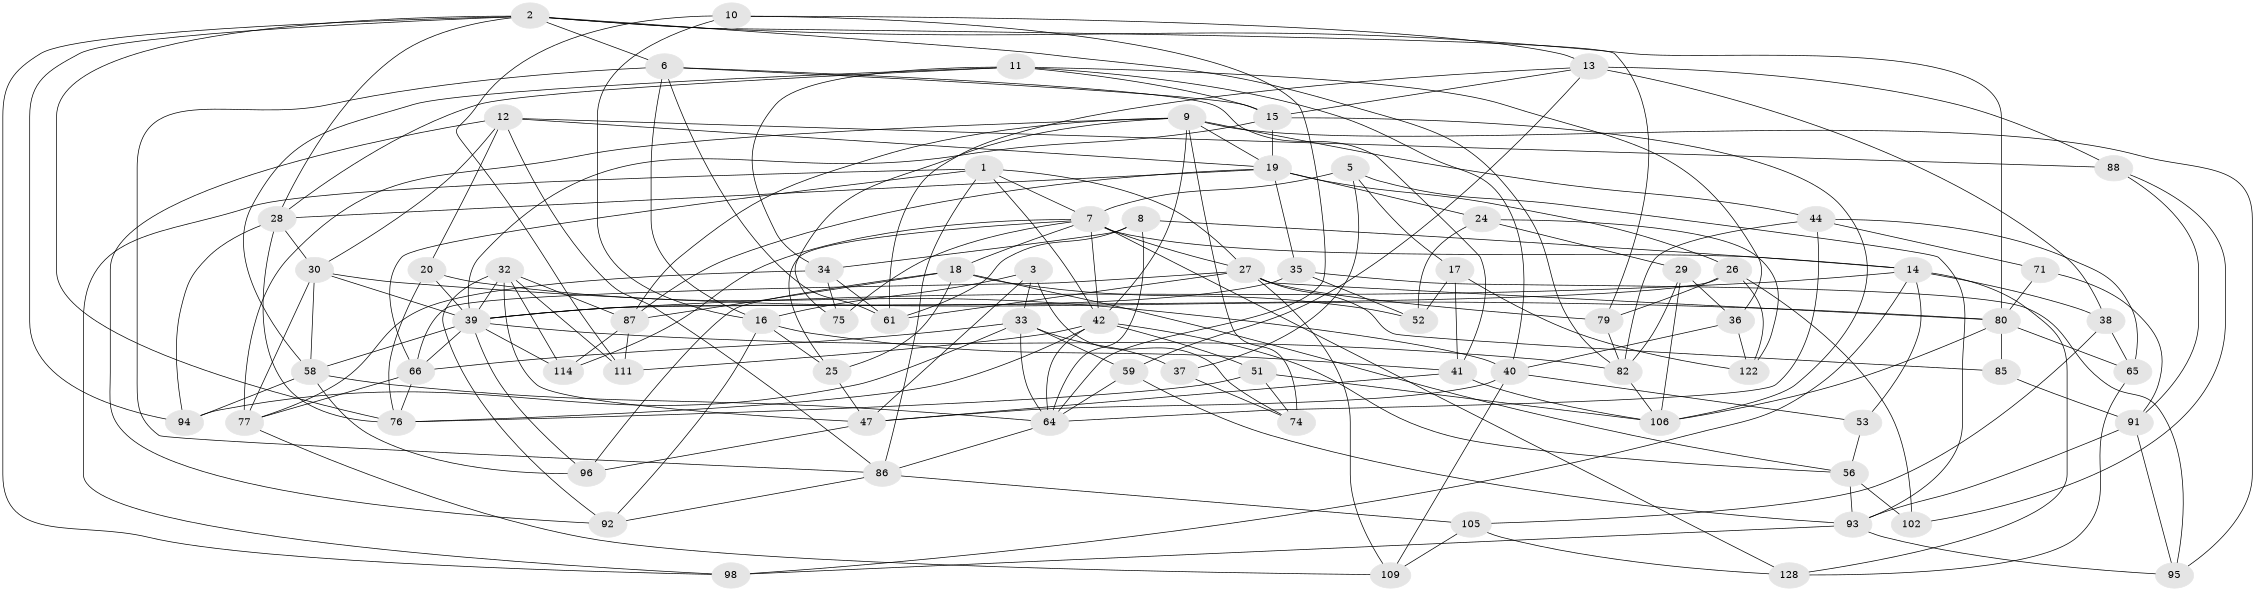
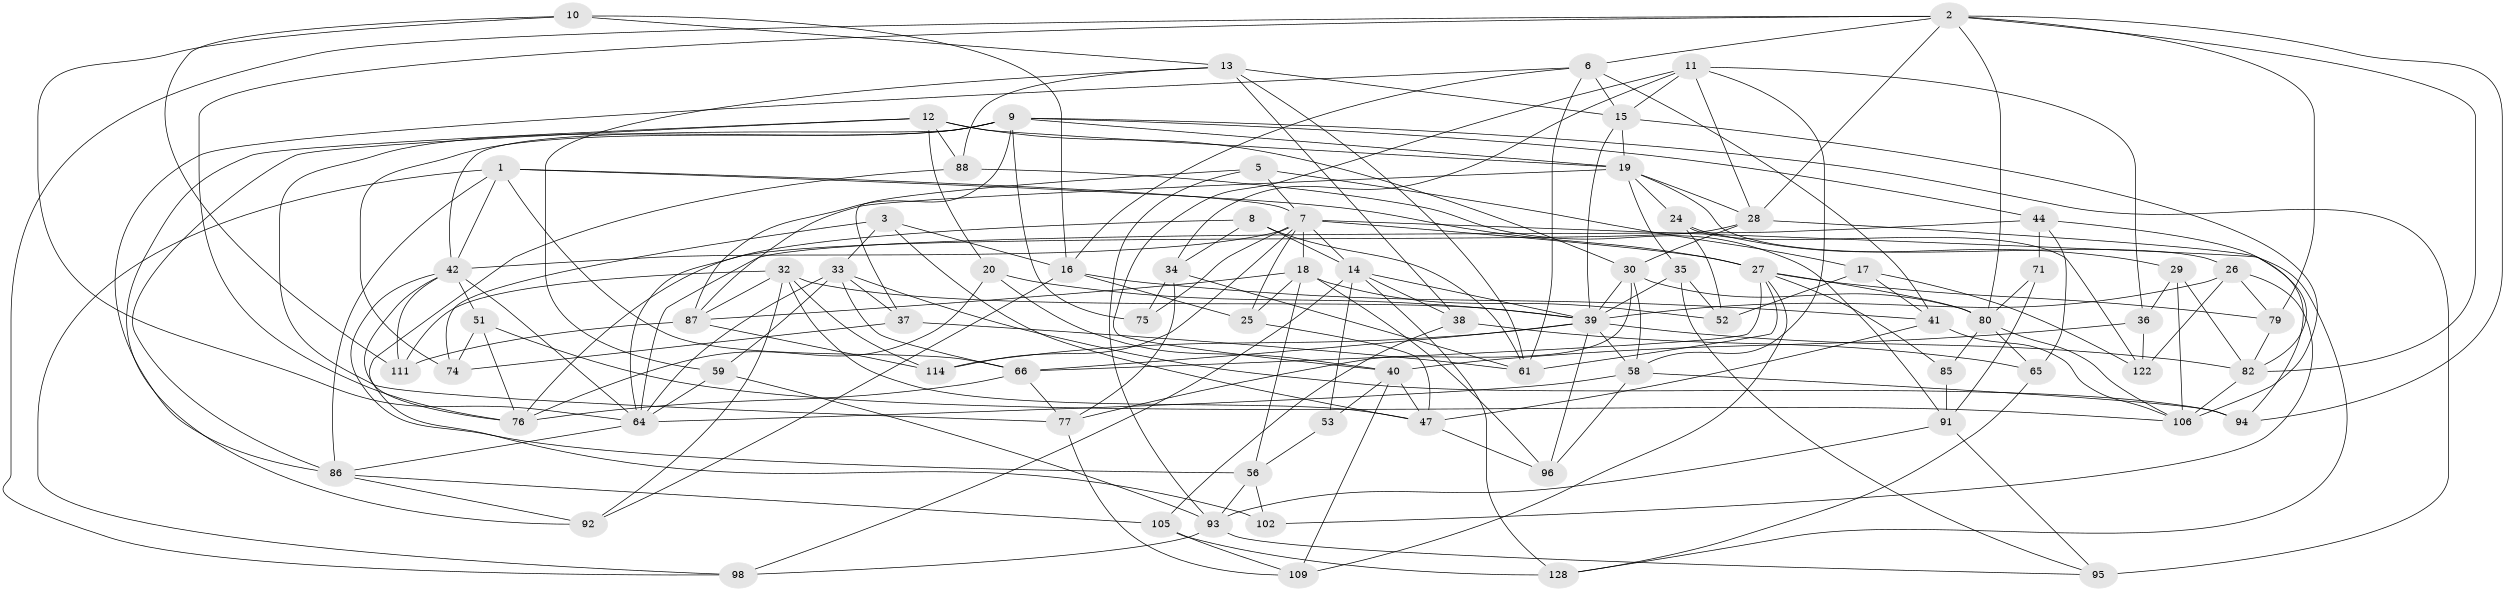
none -> (1171, 339)
